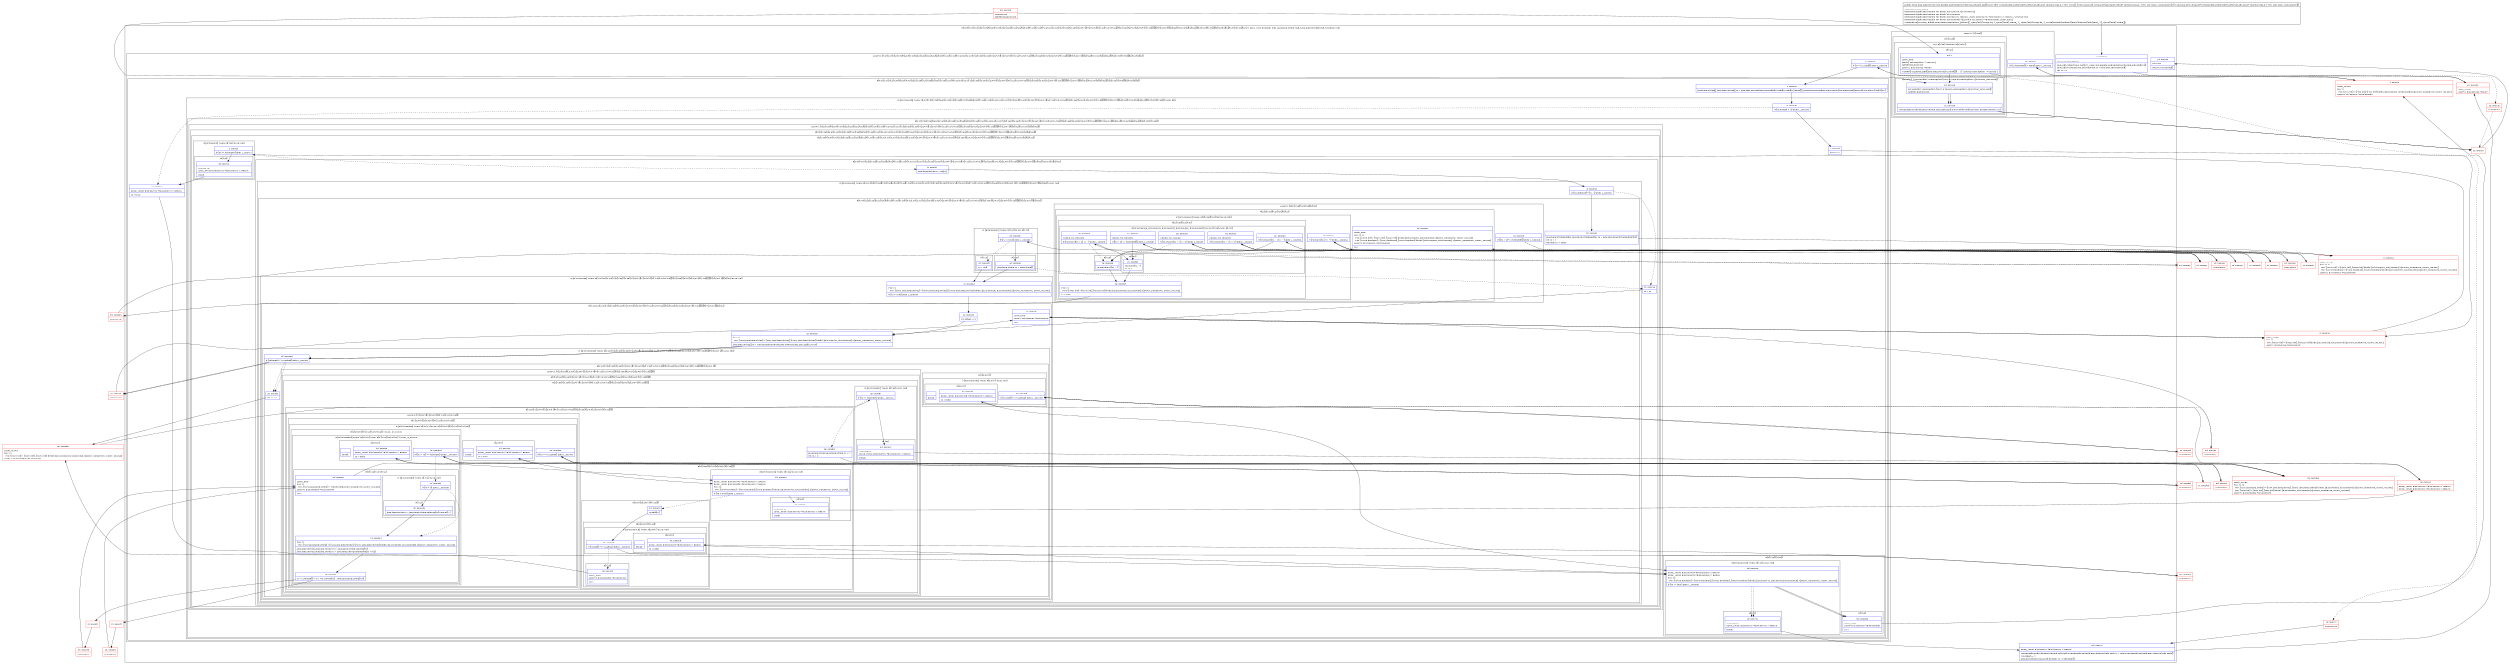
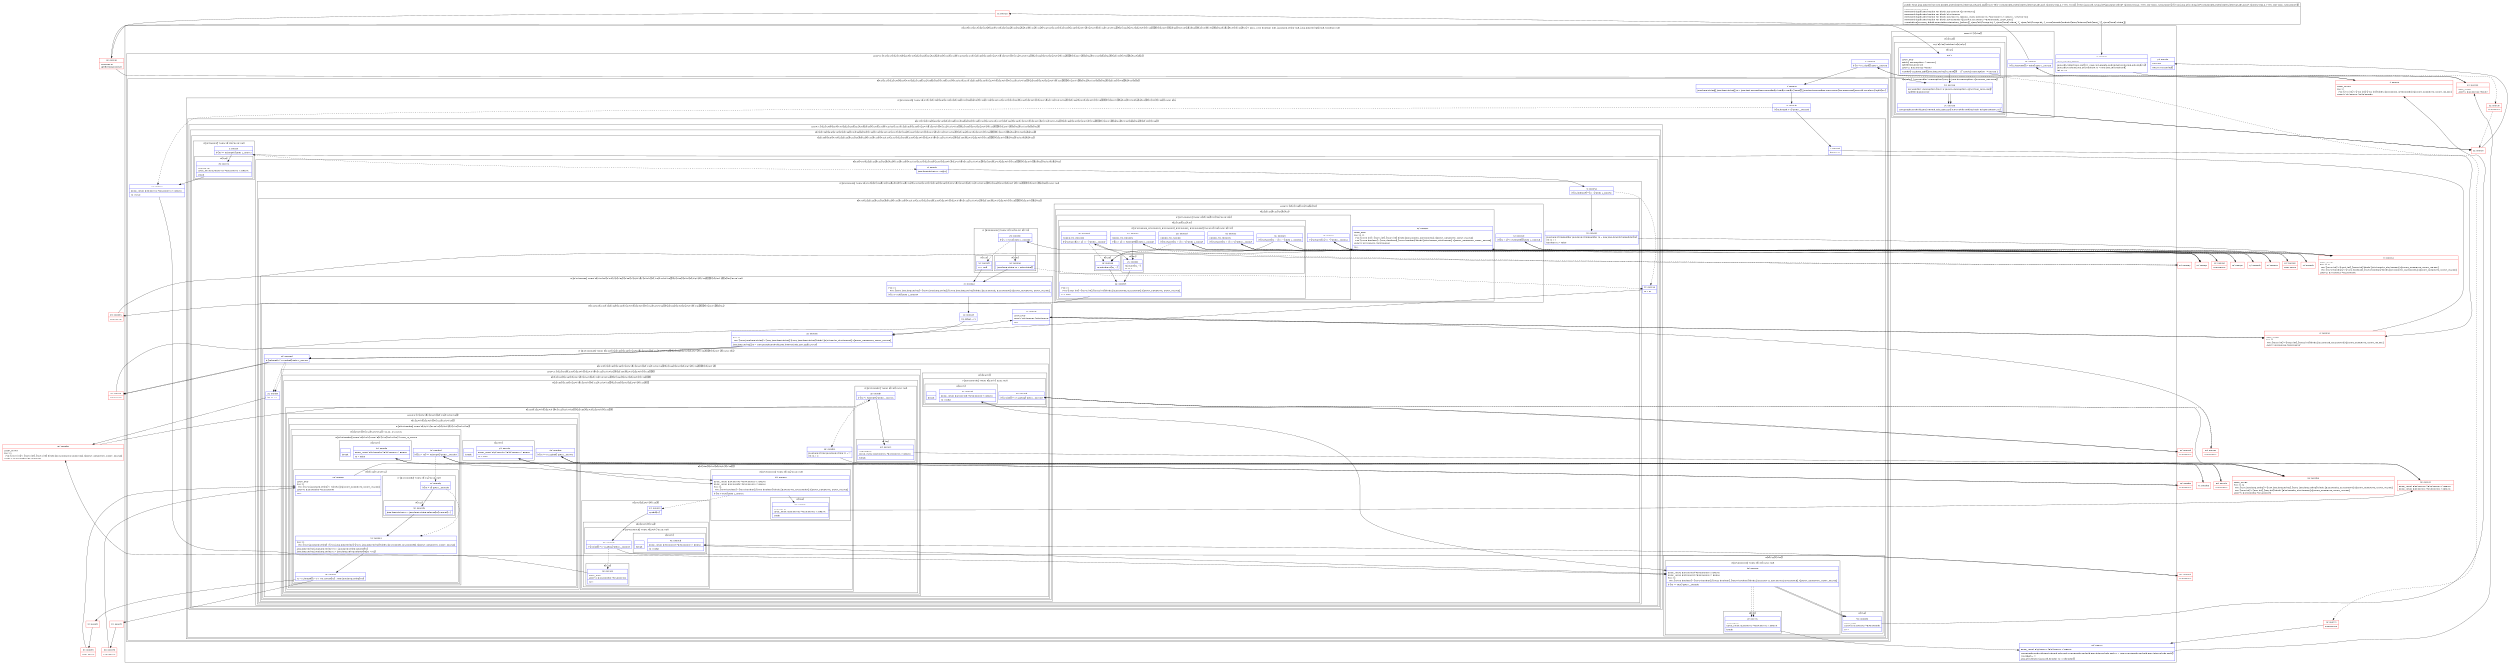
none -> (1002, 14)
none -> (1929, 253)
